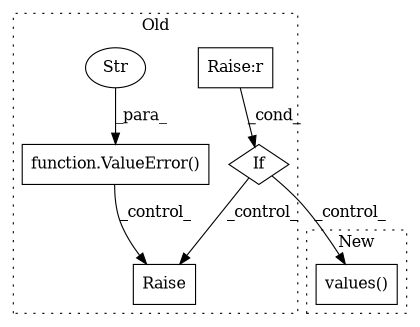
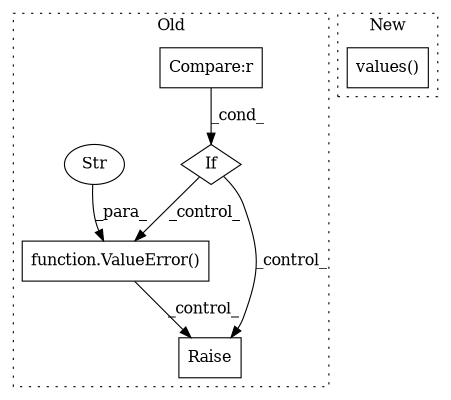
(236, 68) -> (211, 68)
(309, 212) -> (171, 205)
